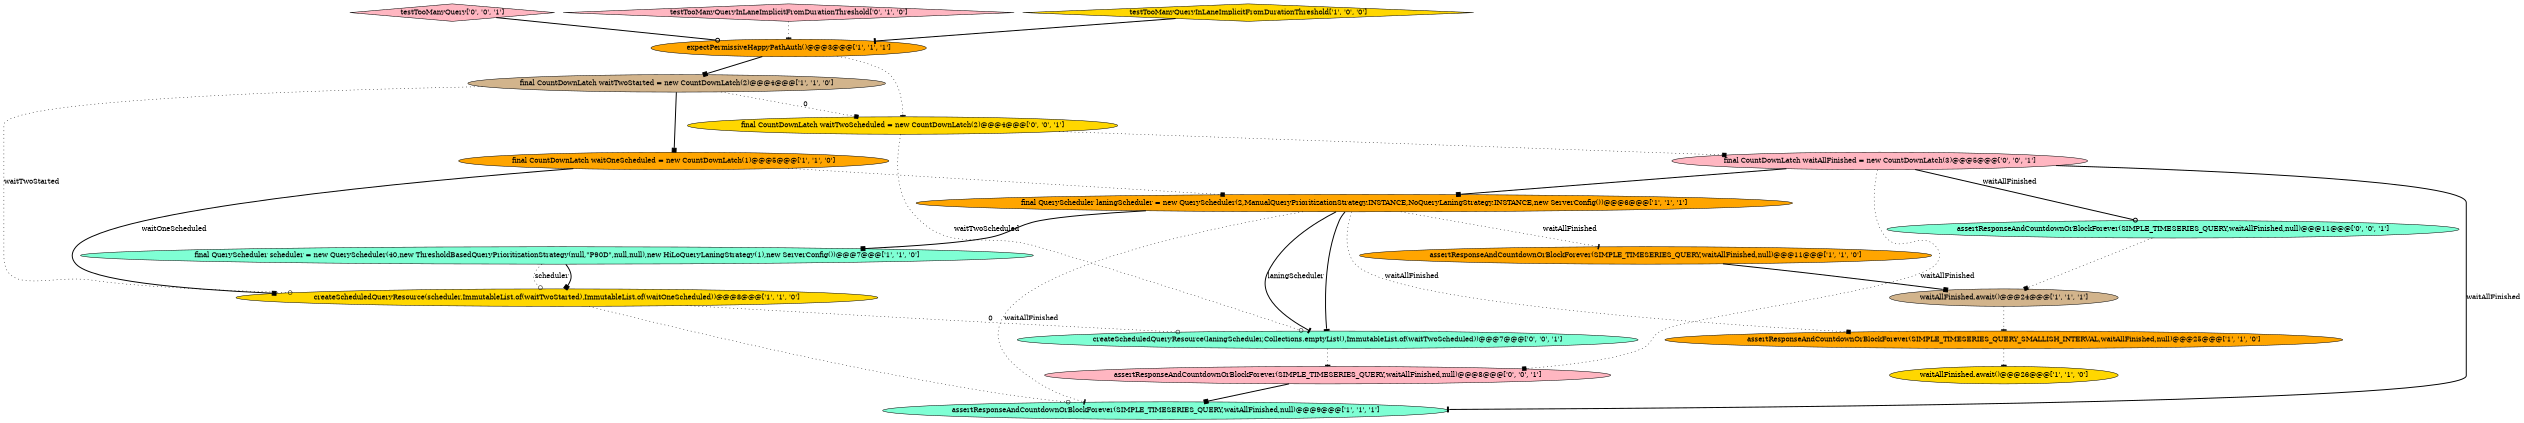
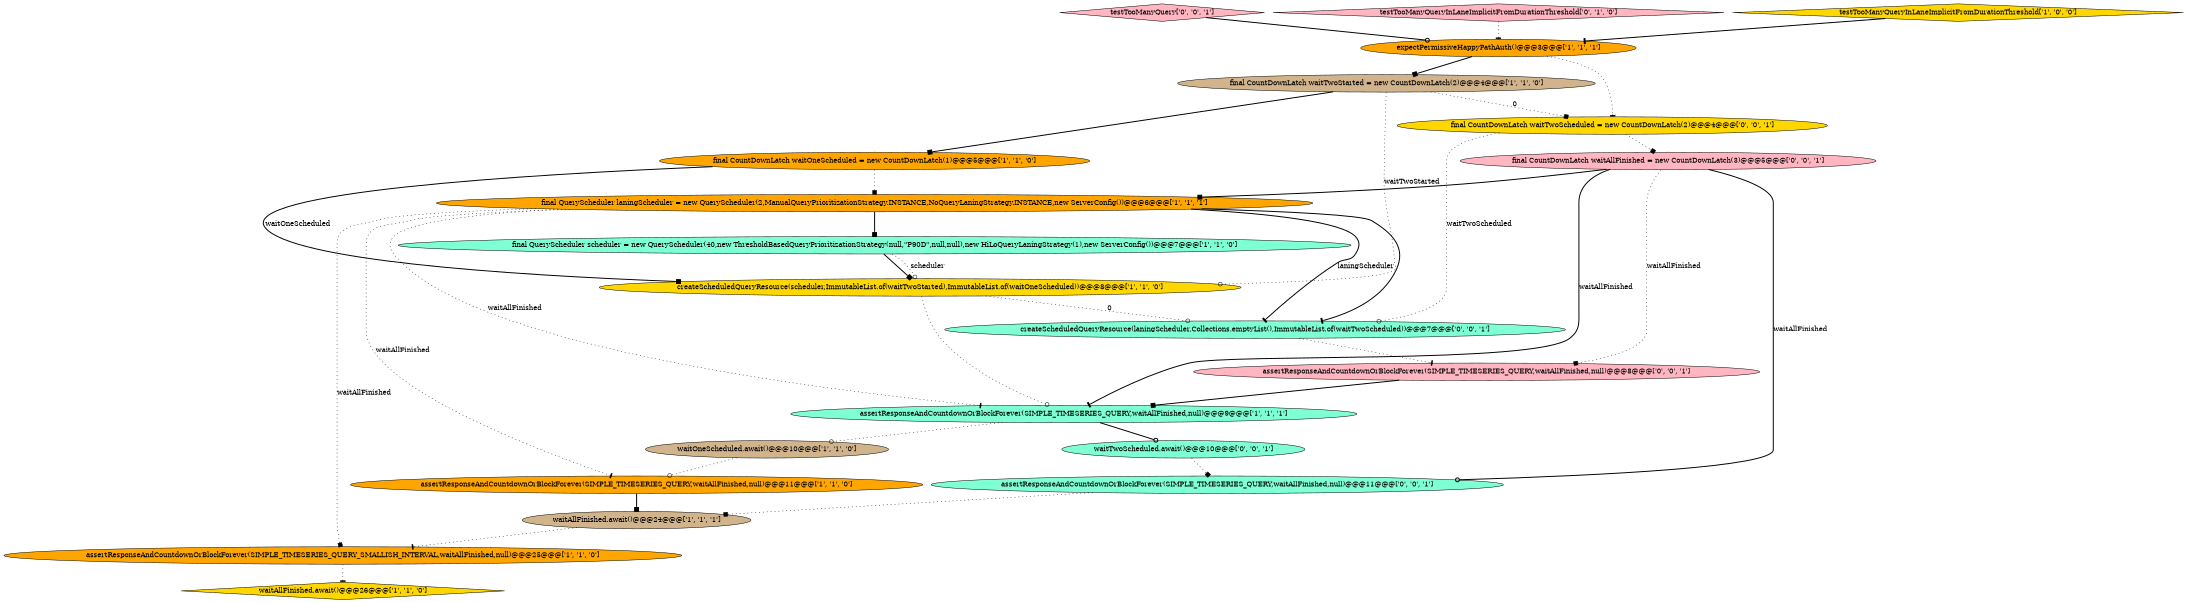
(2004, 375) -> (343, 591)
none -> (767, 449)
none -> (1183, 449)
